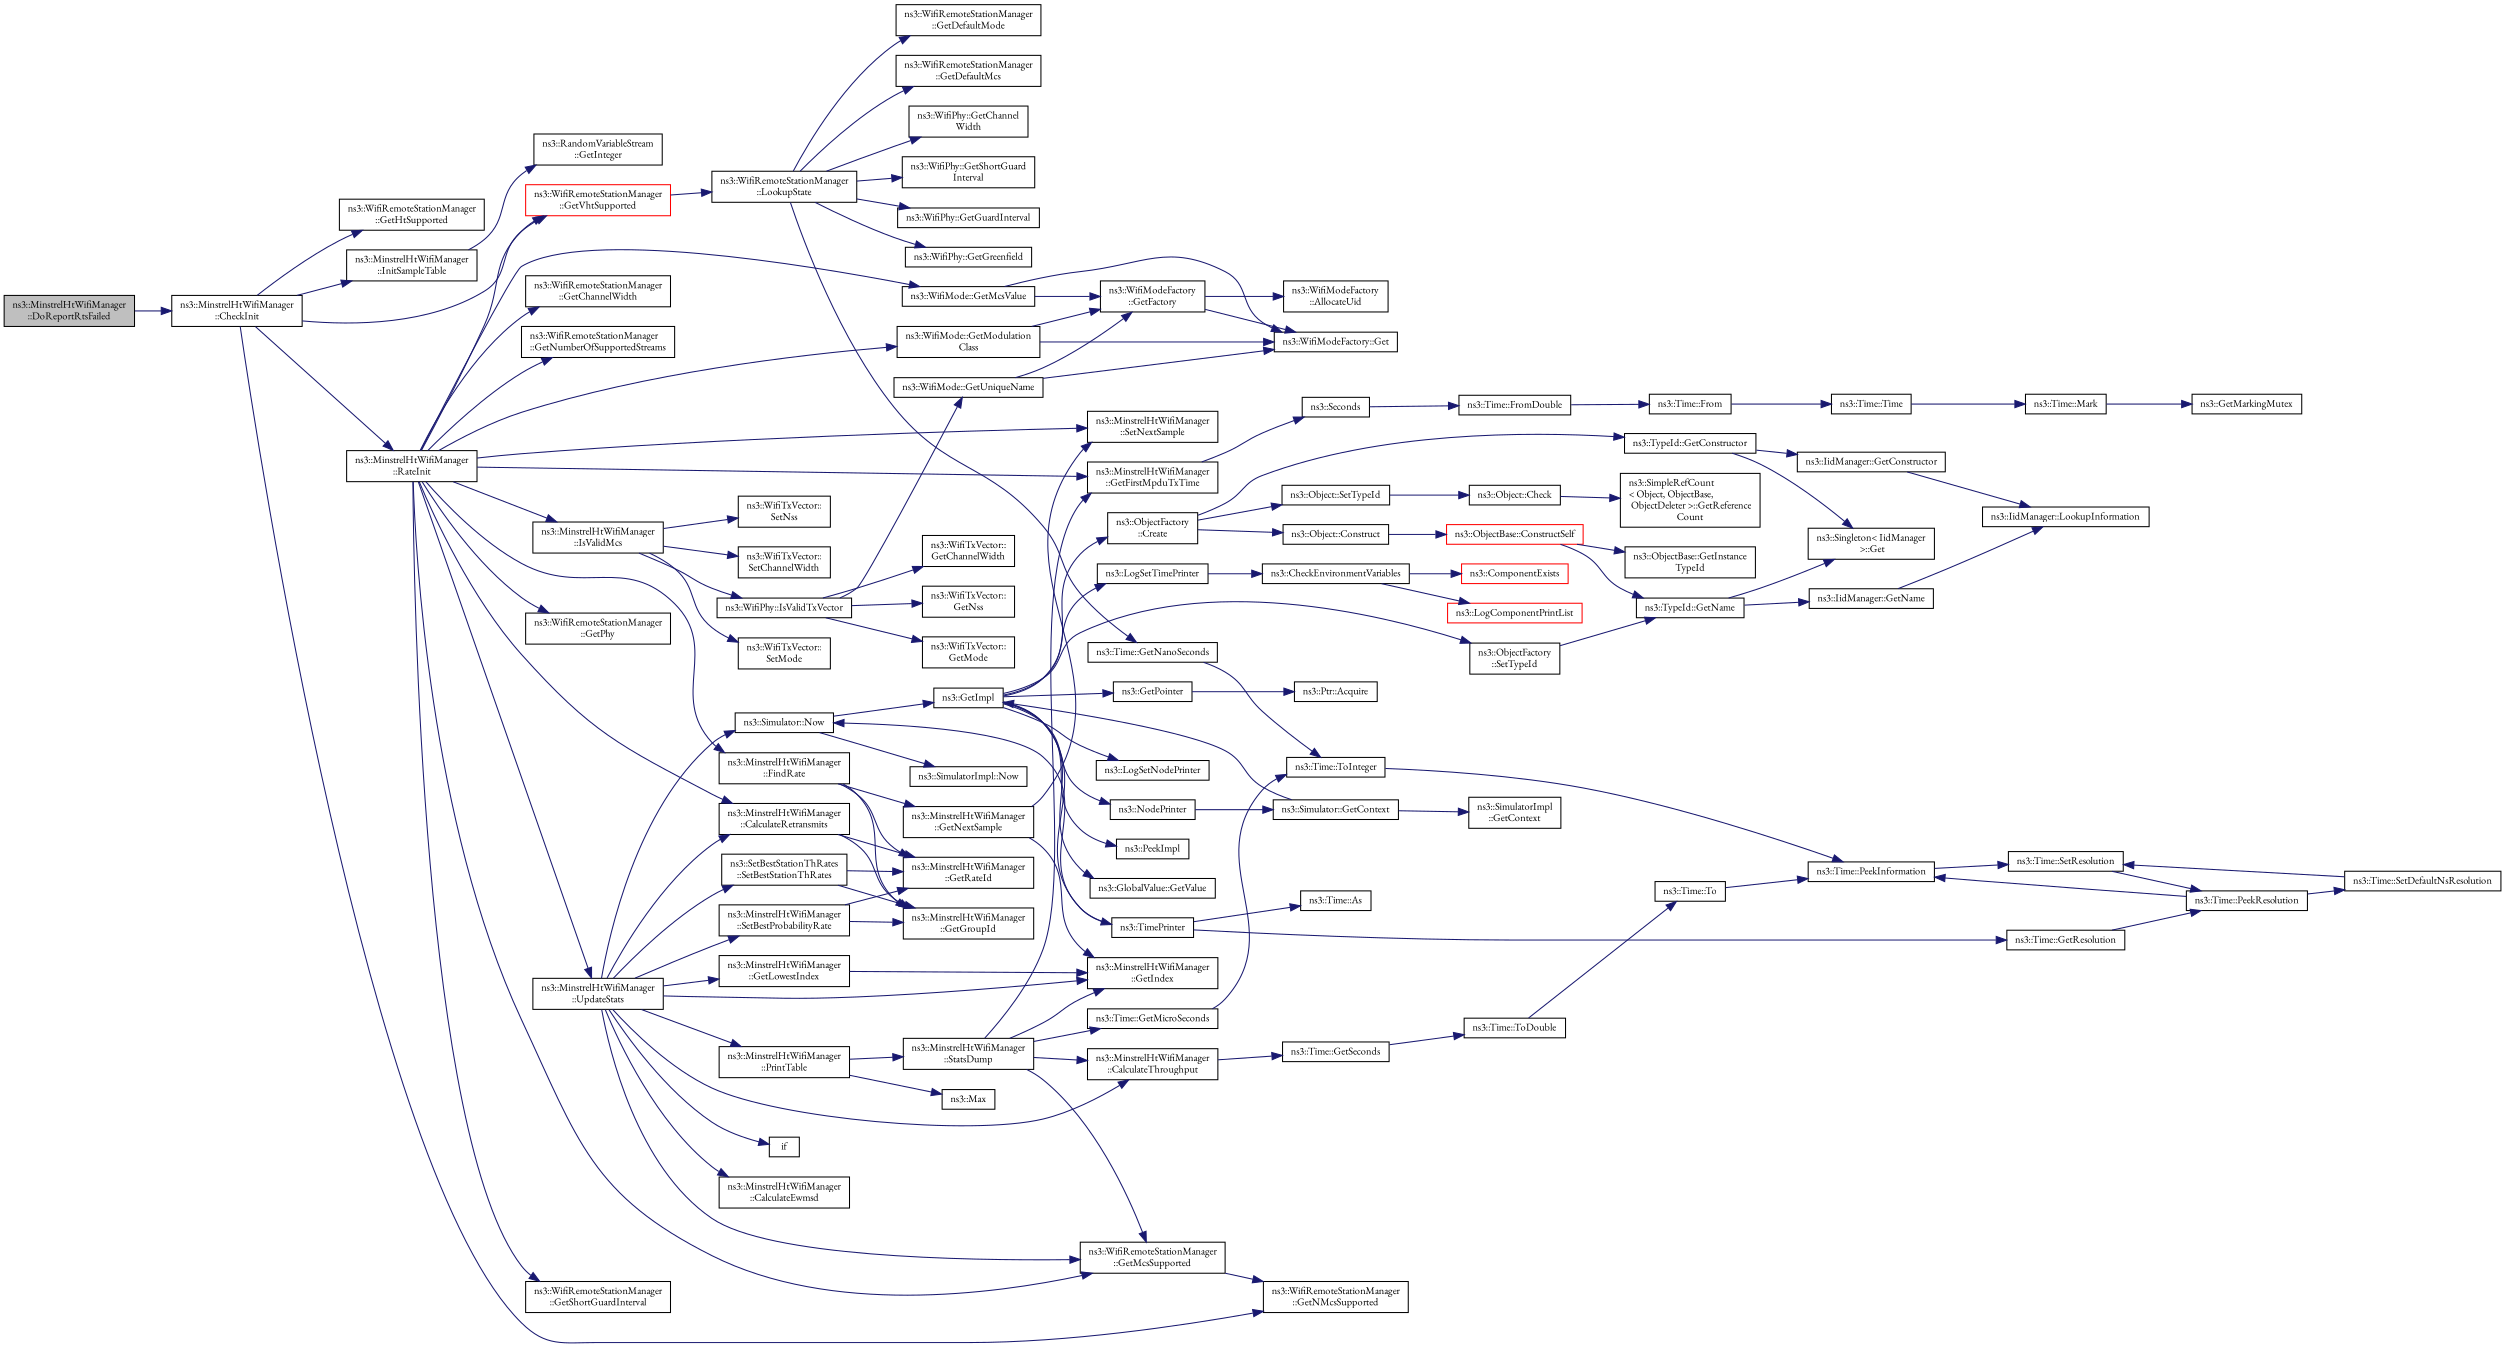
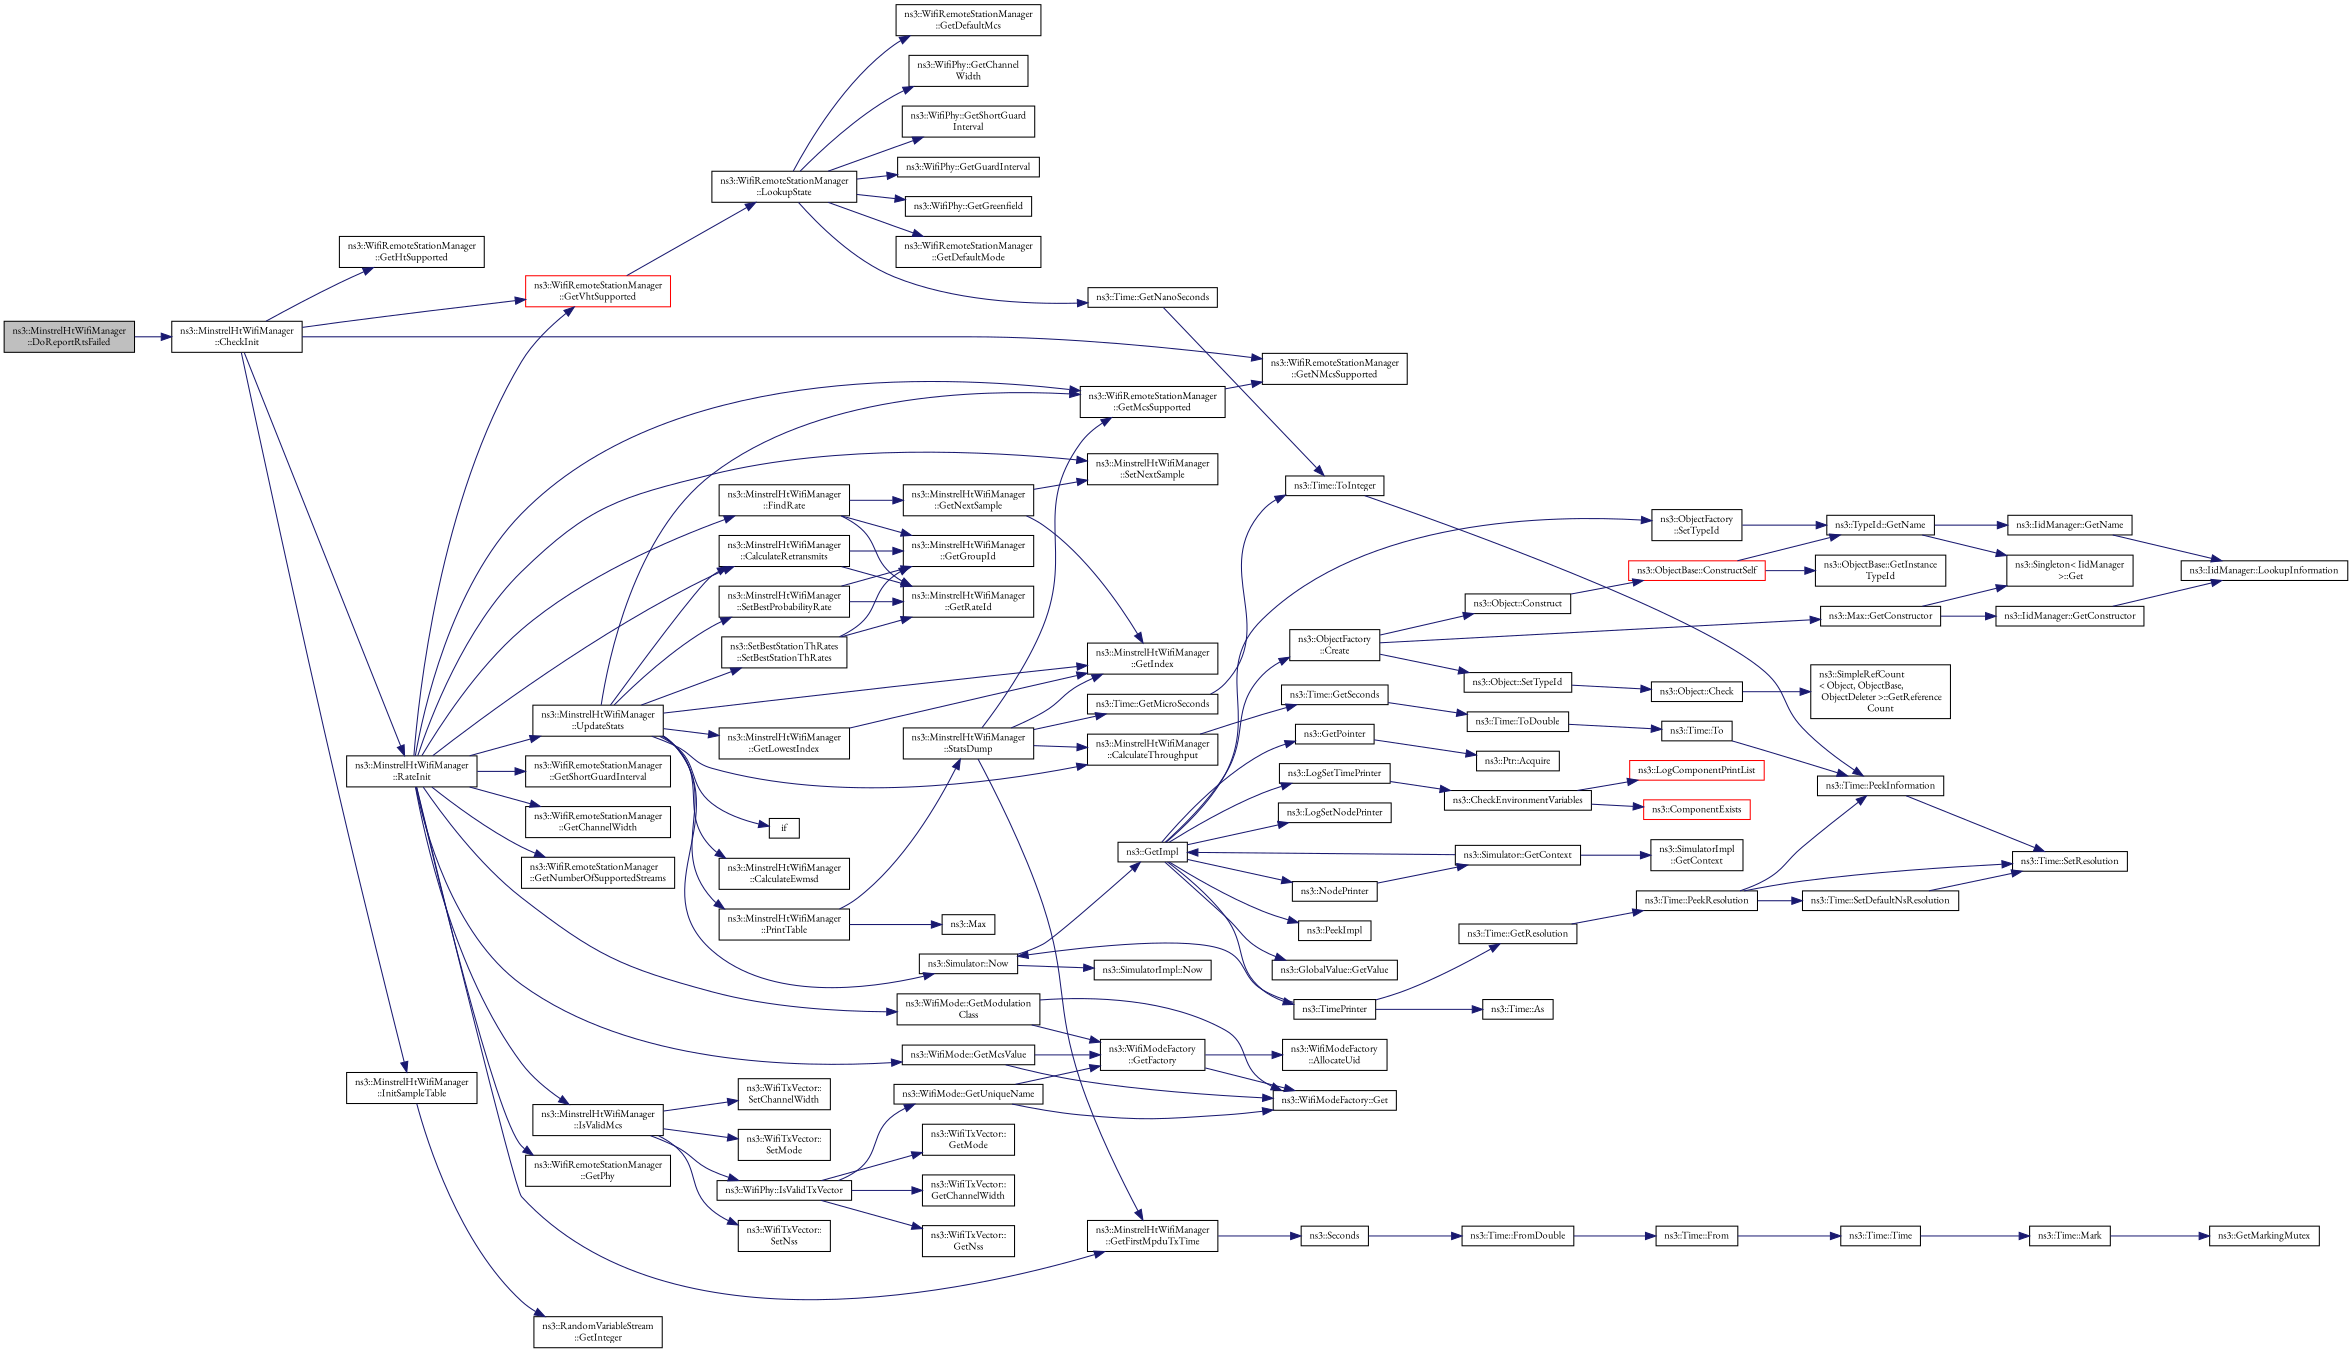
(1690, 443) -> (1881, 616)
(2151, 880) -> (1873, 873)
